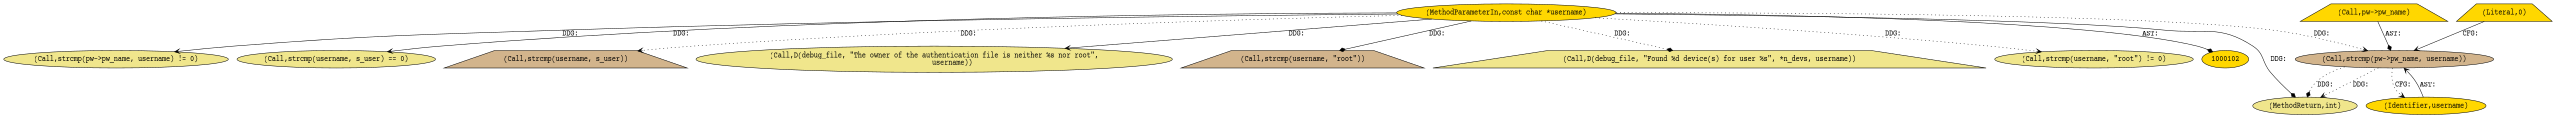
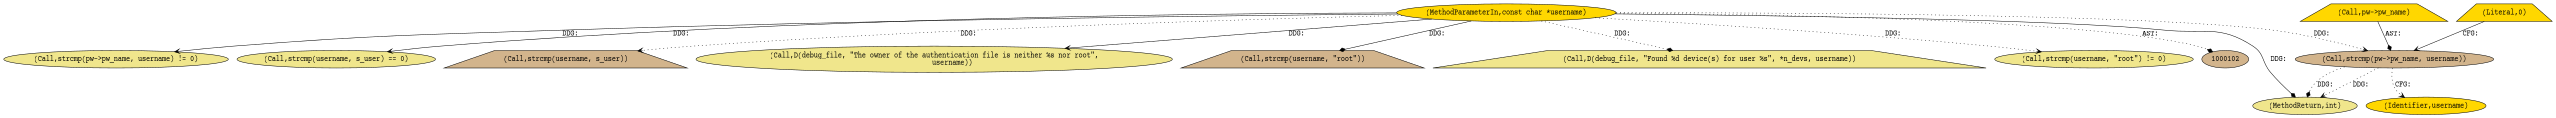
(2016, 25) -> (2016, 25)
(2225, 59) -> (2225, 59)
(2417, 83) -> none
